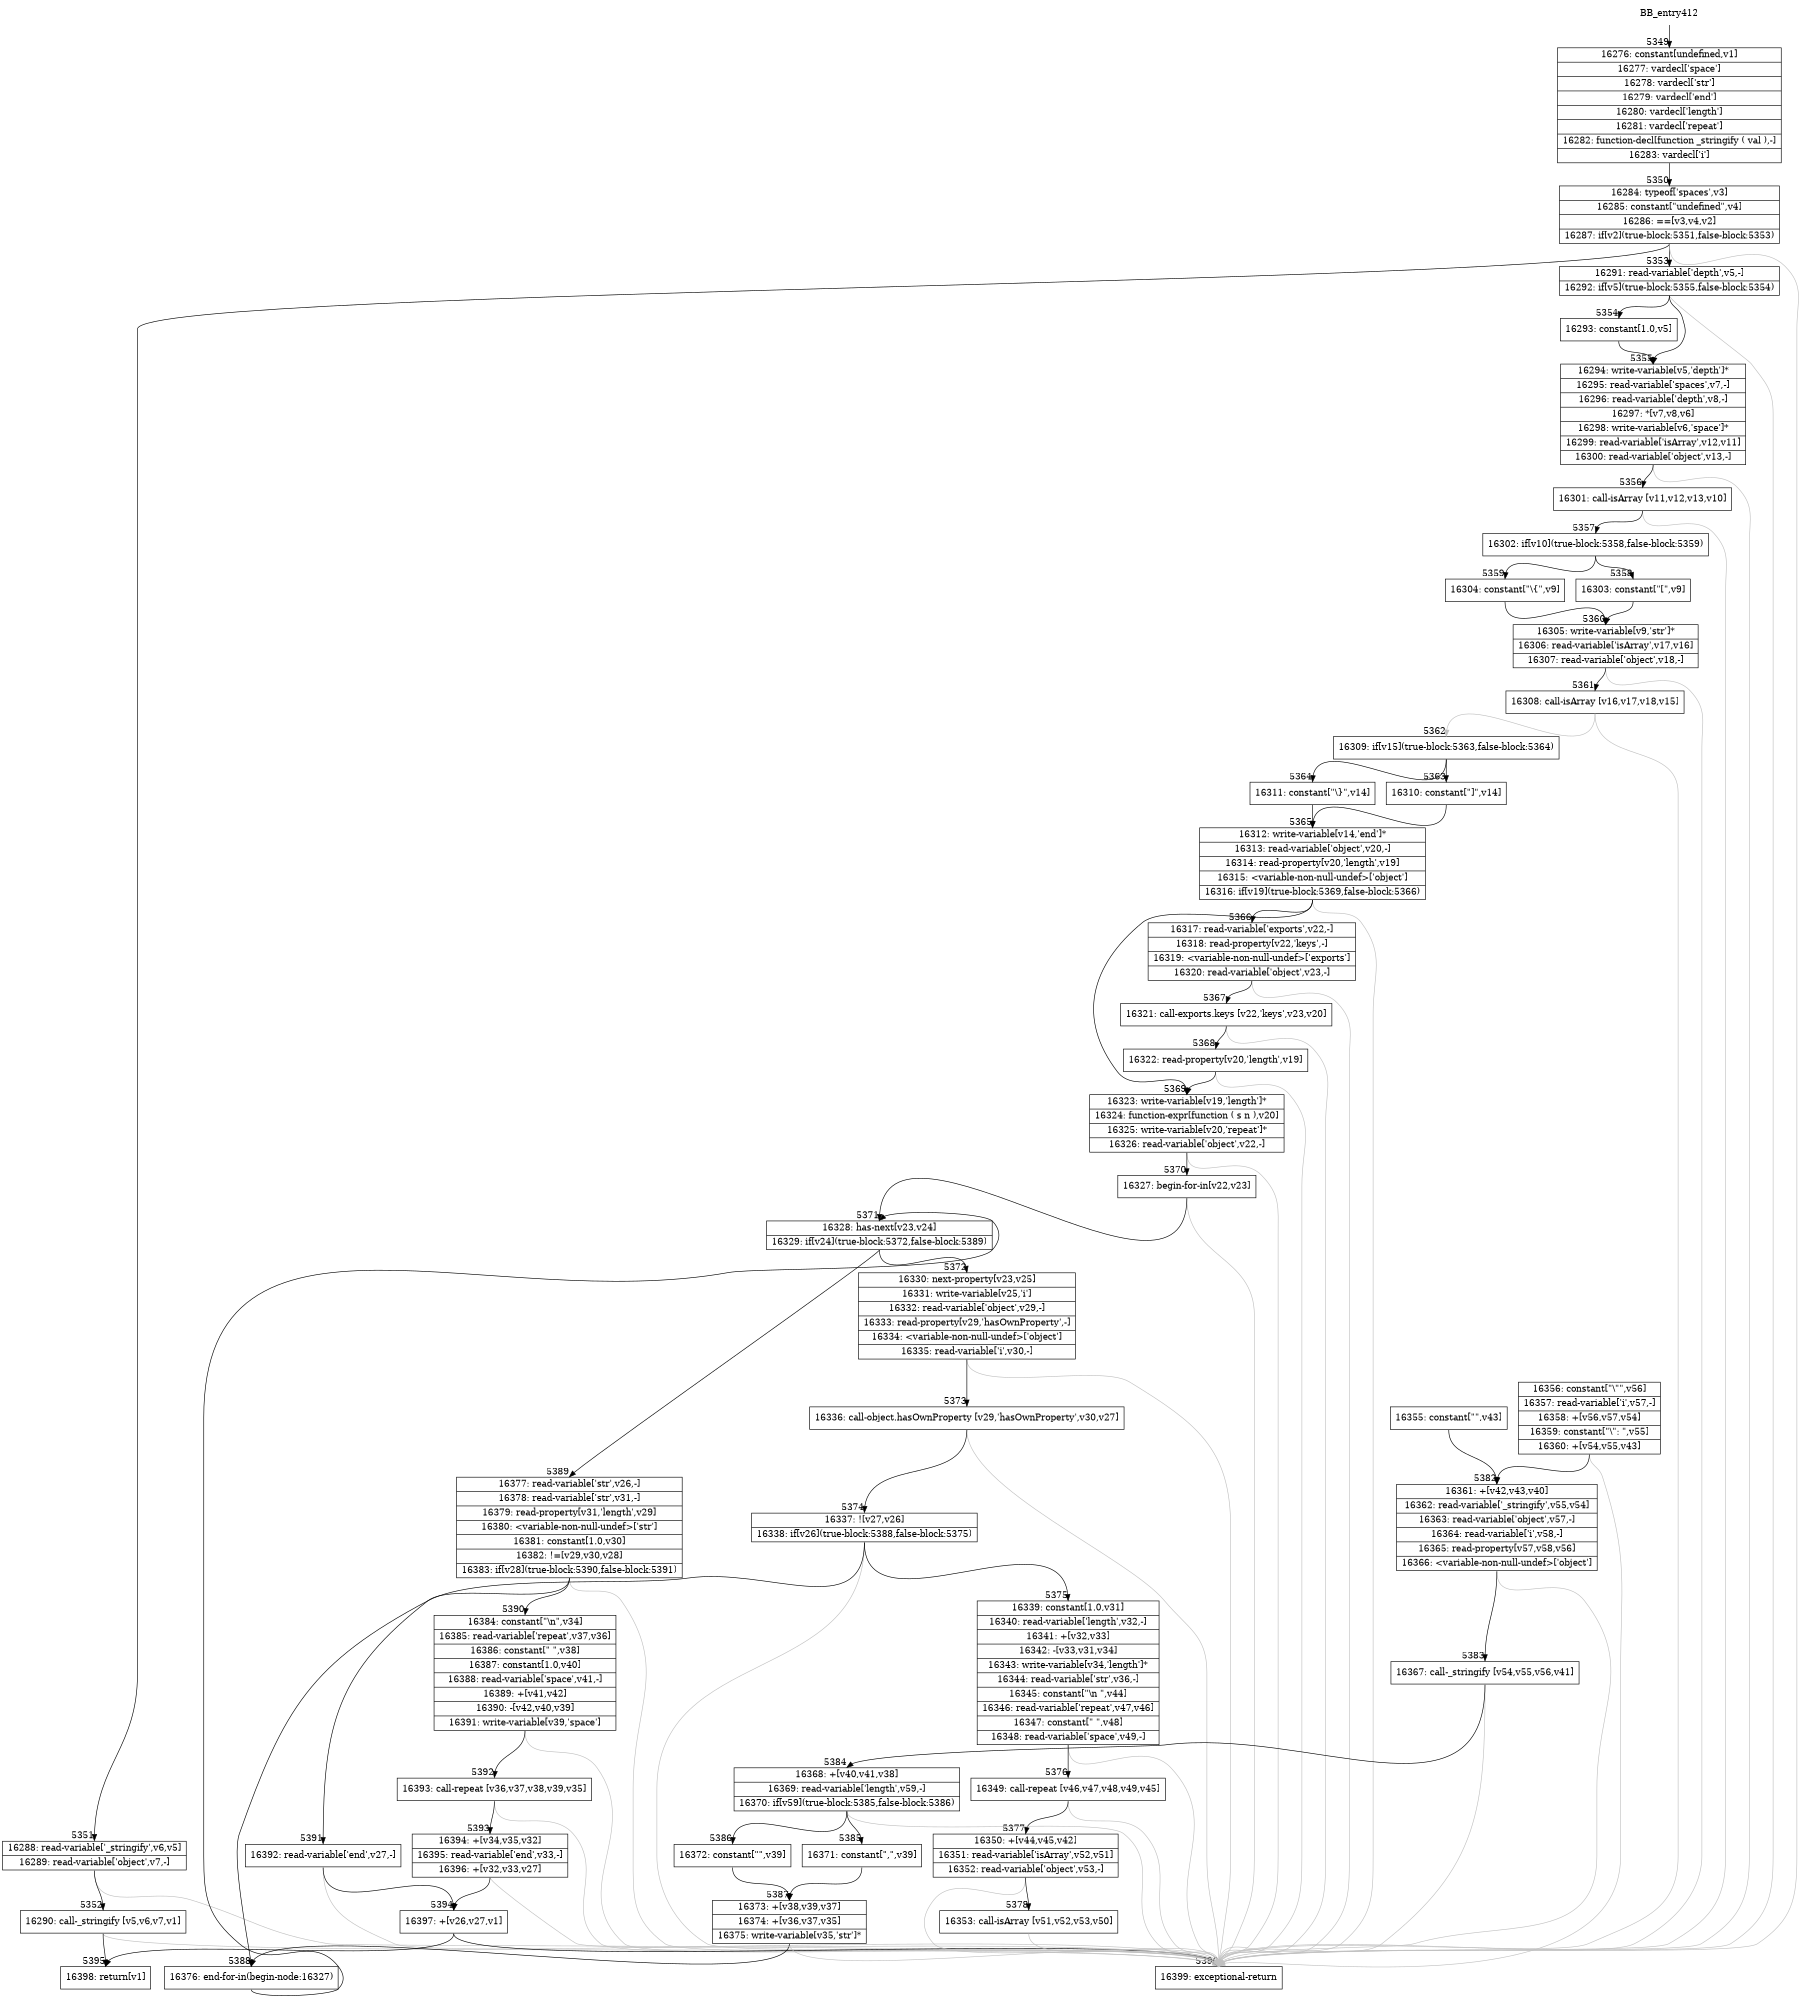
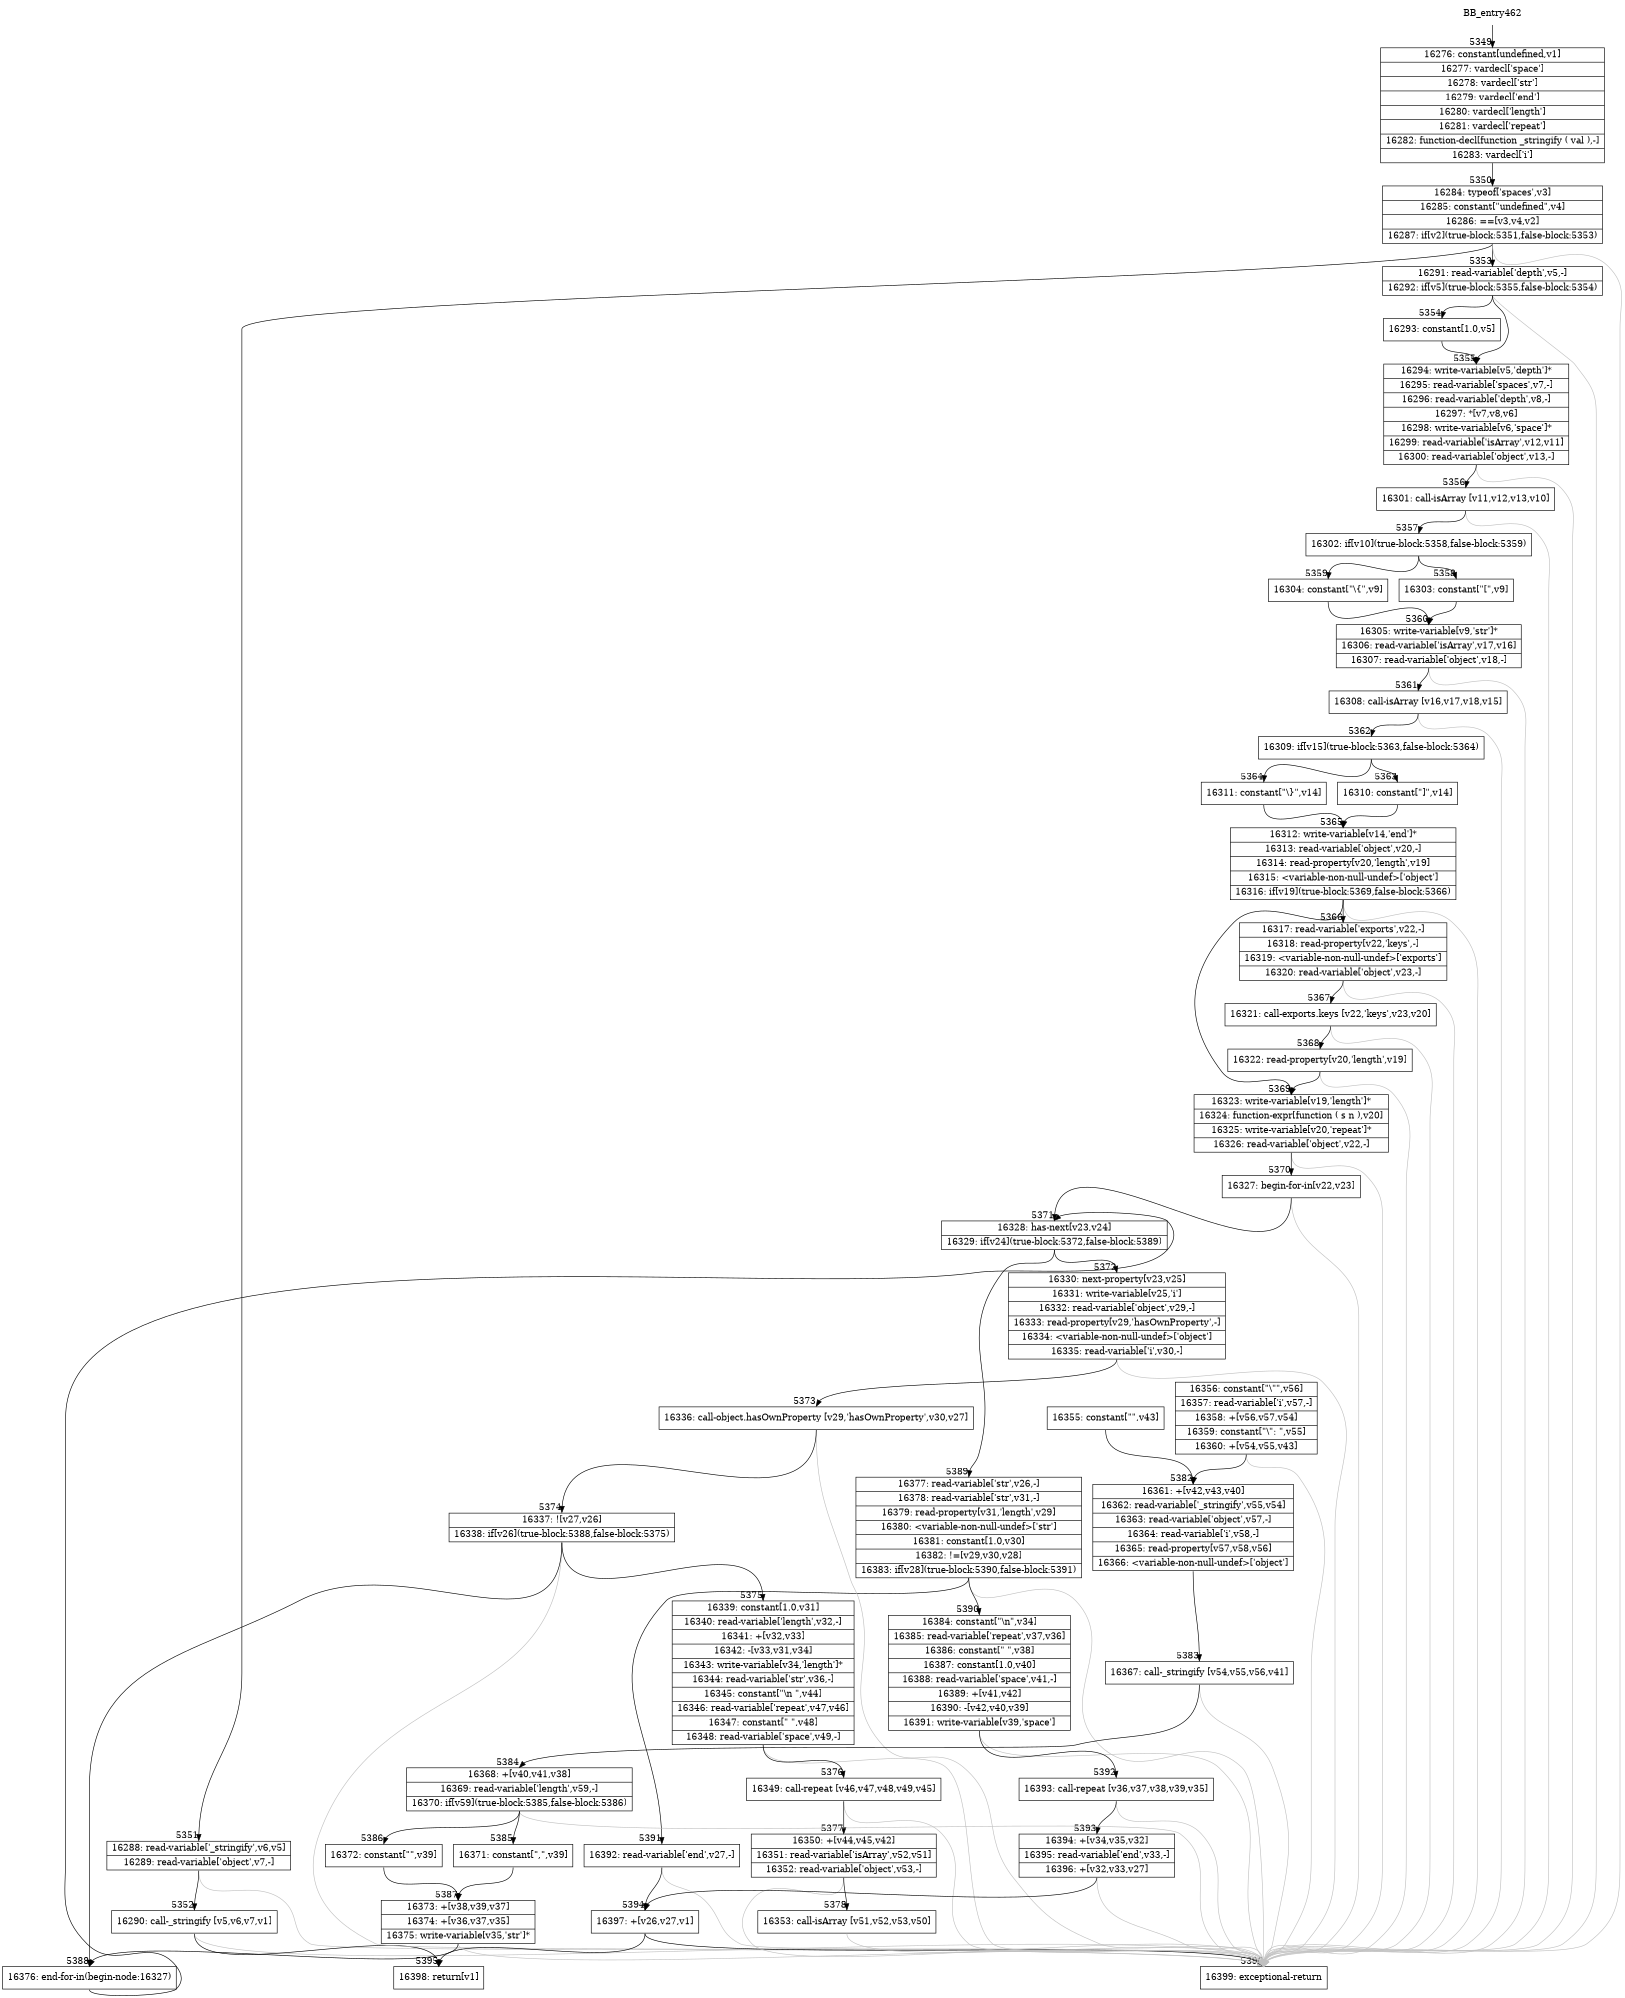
(1669, 14) -> (1492, 14)
(1524, 726) -> (1398, 725)
(1593, 1882) -> none
